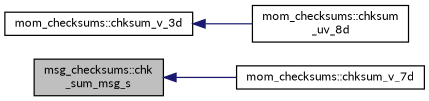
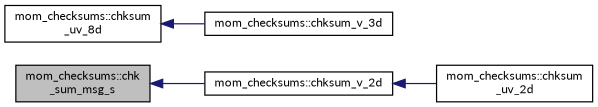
(229, 24) -> (189, 24)
(99, 77) -> (83, 84)
(330, 77) -> (299, 84)
none -> (515, 84)
